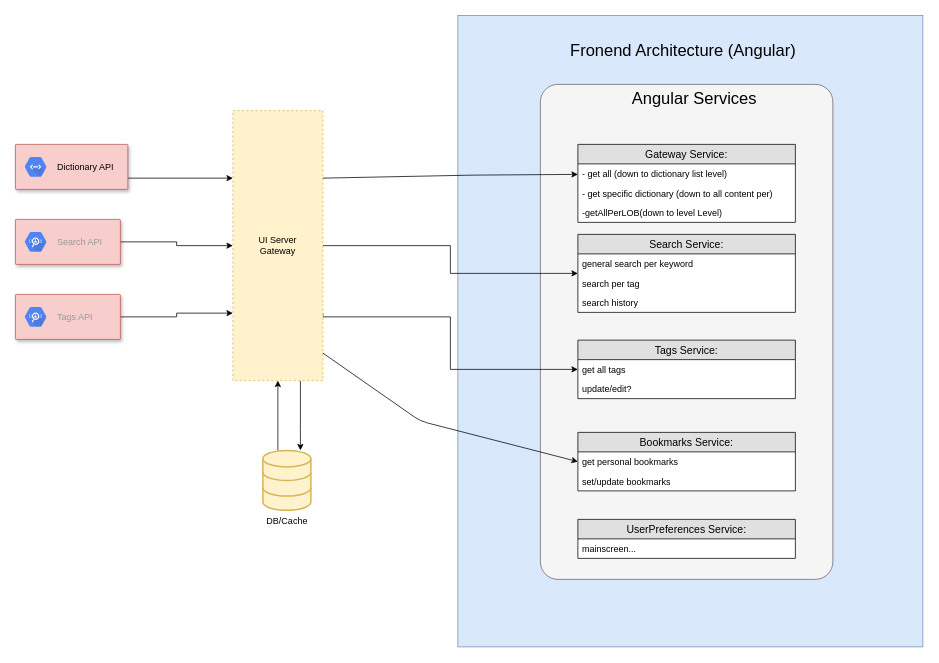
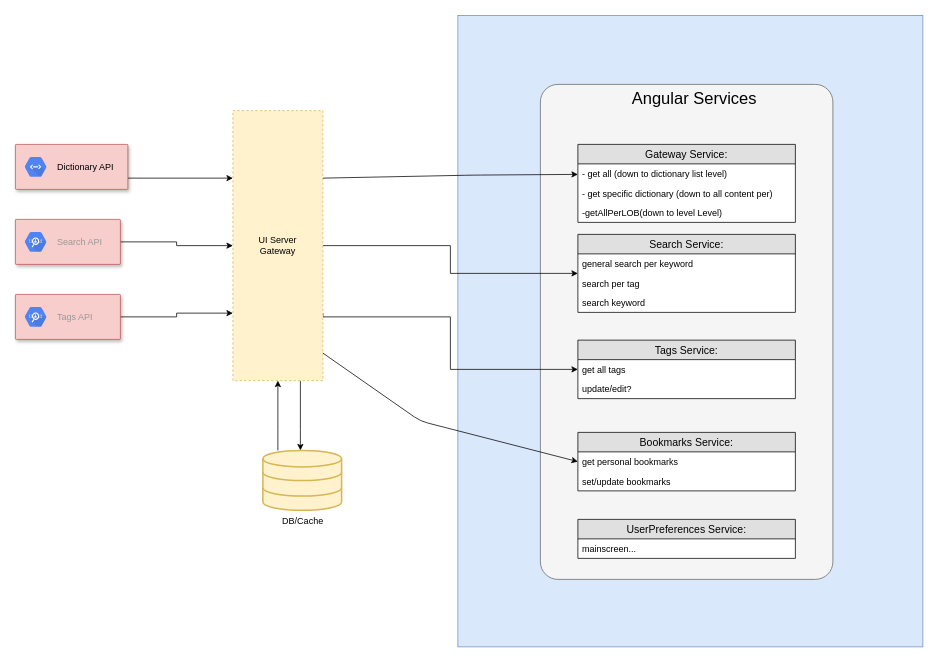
(683, 51) -> none
(615, 303) -> (616, 303)
(287, 480) -> (302, 480)
